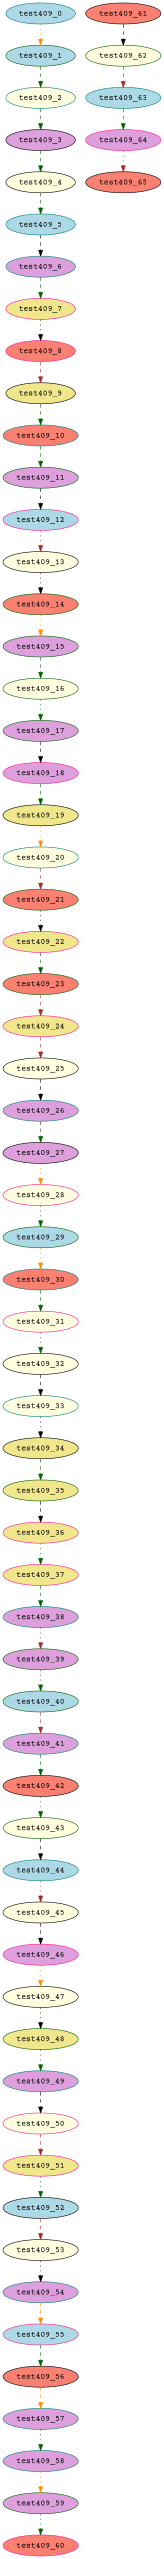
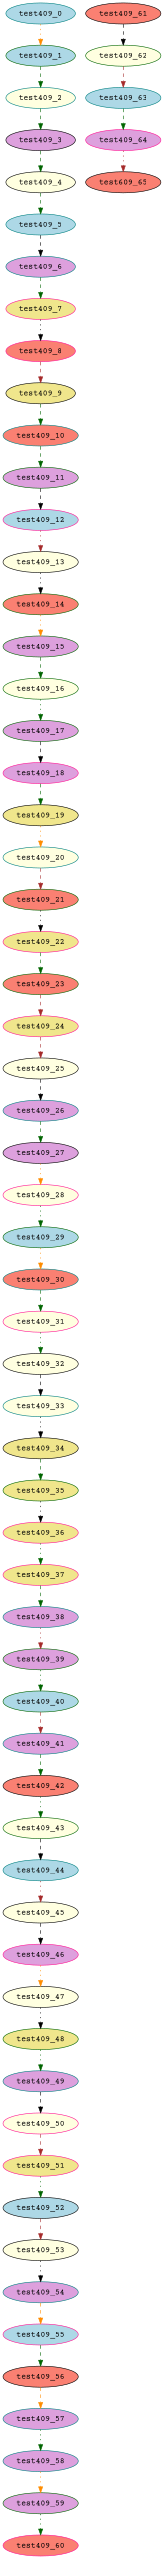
(123, 182) -> (123, 182)
(41, 1509) -> (41, 1509)
